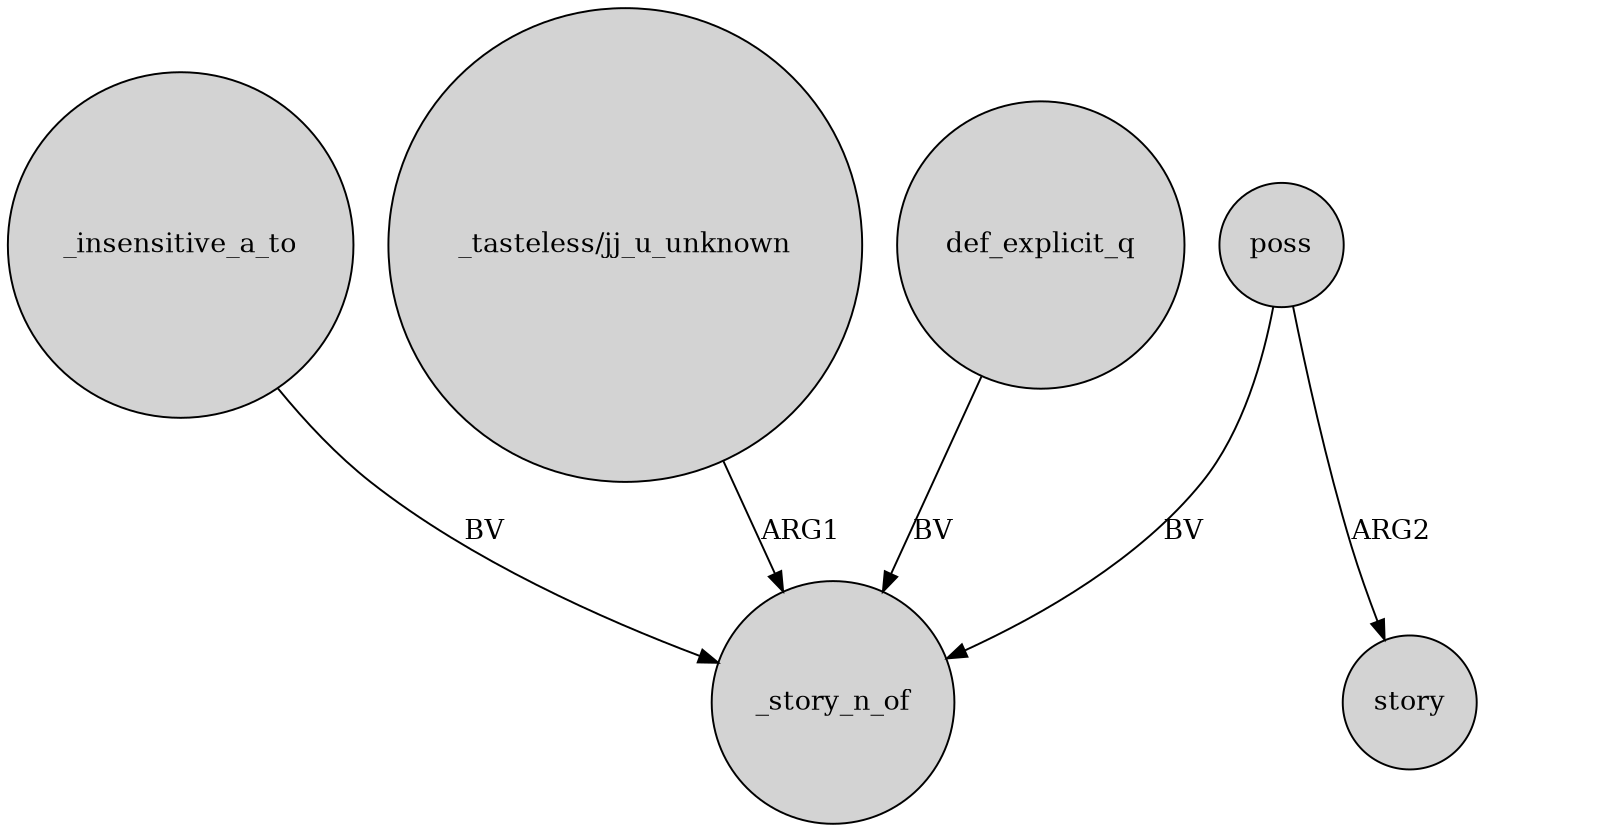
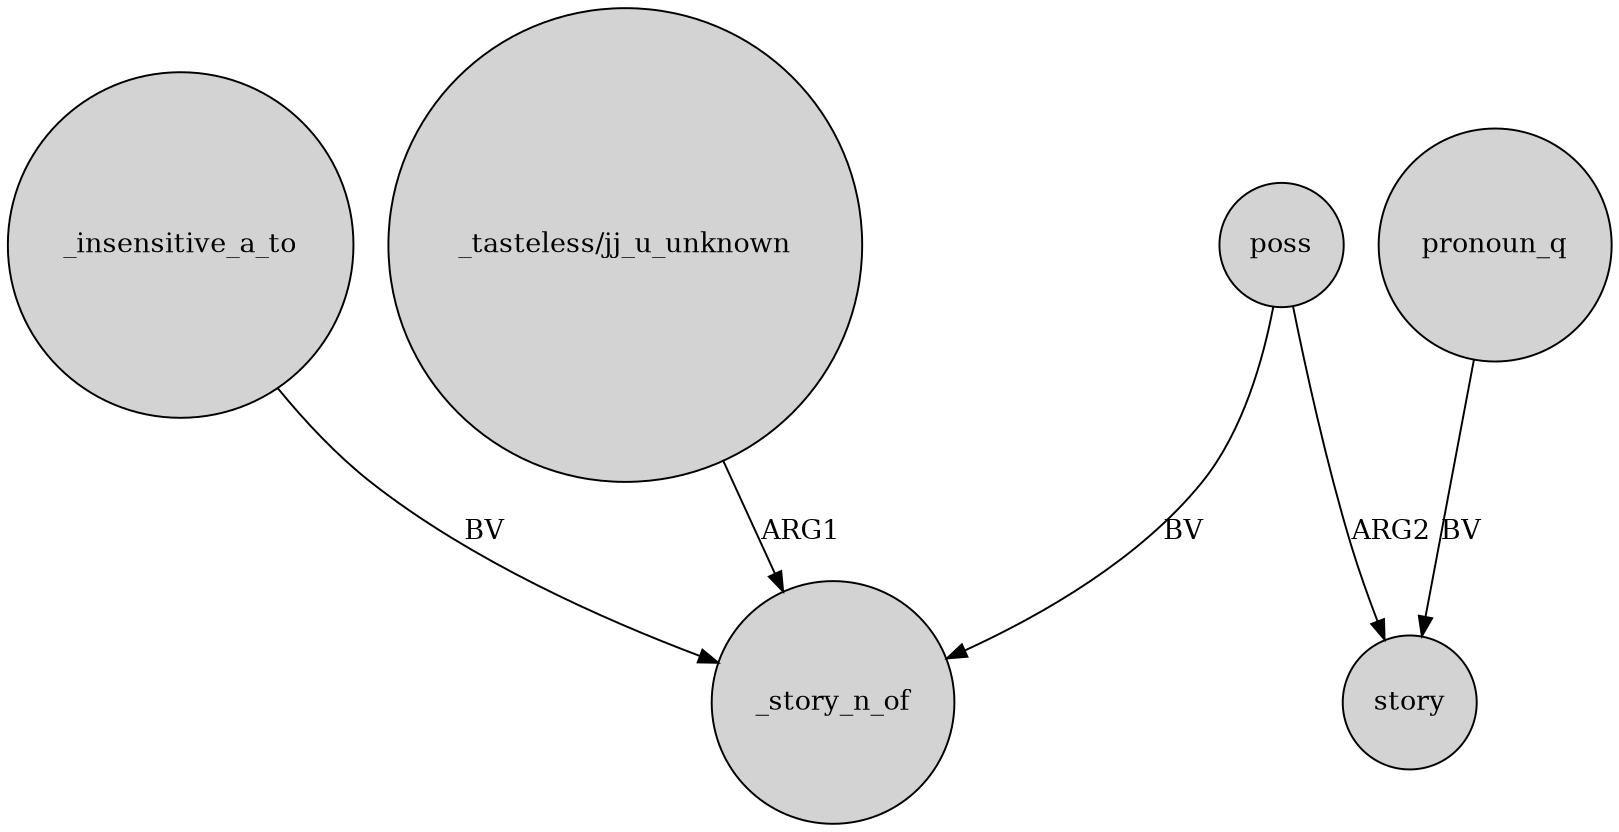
(1041, 245) -> none
none -> (1495, 245)
